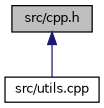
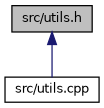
(52, 19) -> (52, 19)
